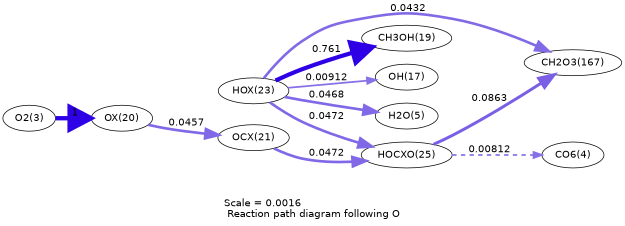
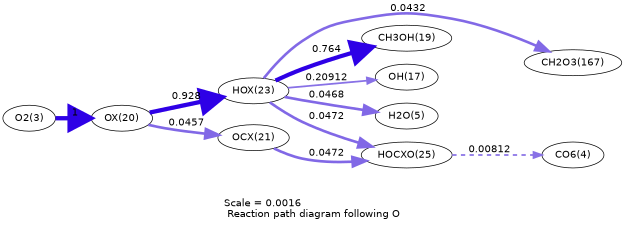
(325, 49) -> (325, 49)
(325, 77) -> (325, 77)
none -> (176, 107)
(488, 115) -> none
